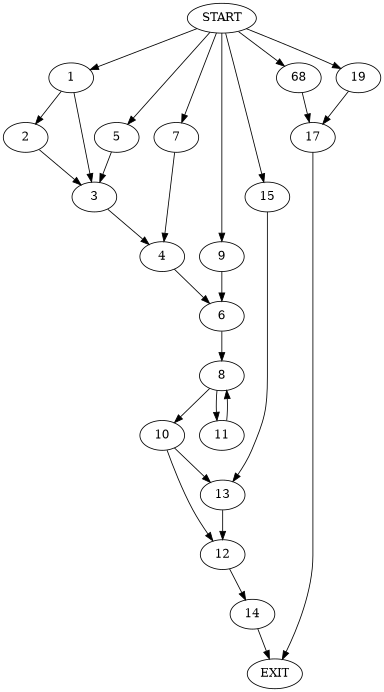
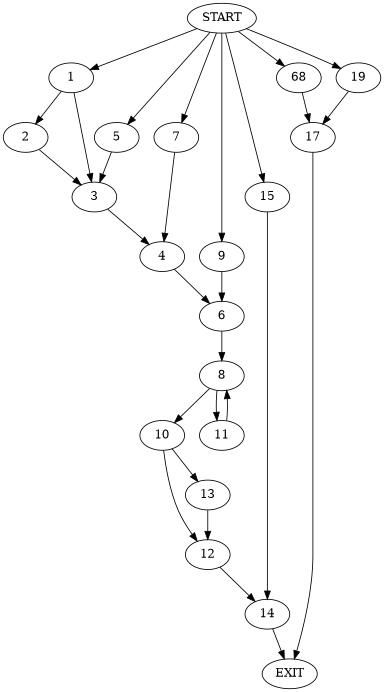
(267, 346) -> (267, 401)
